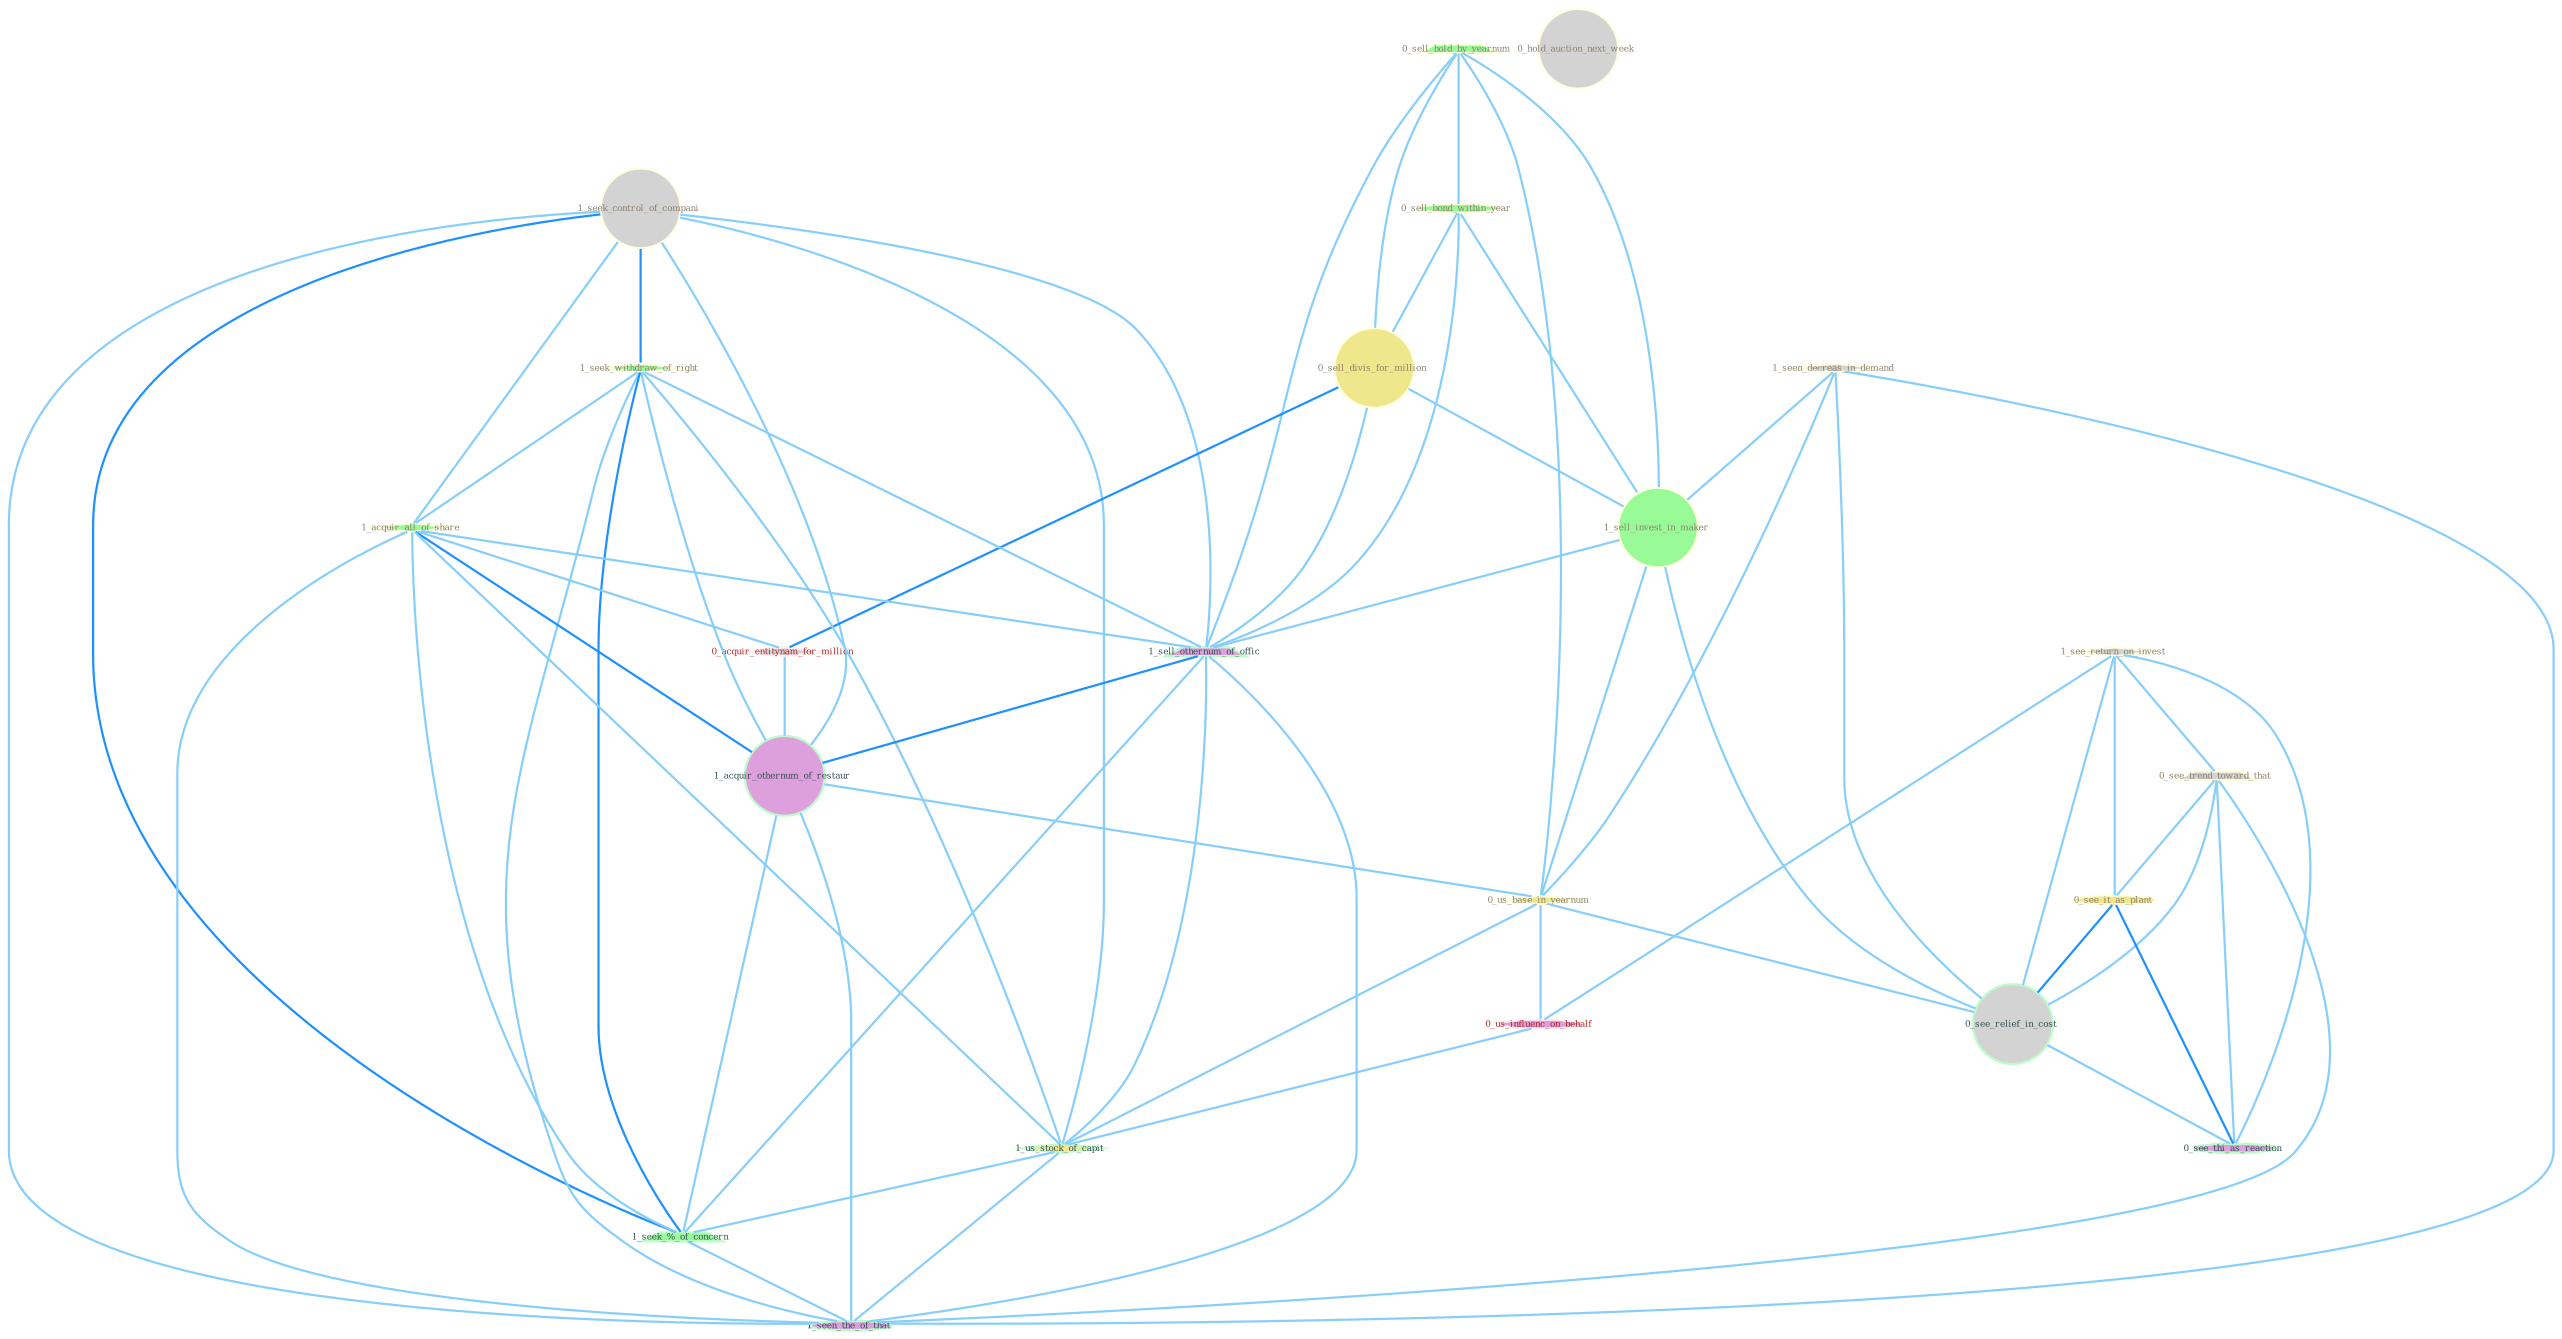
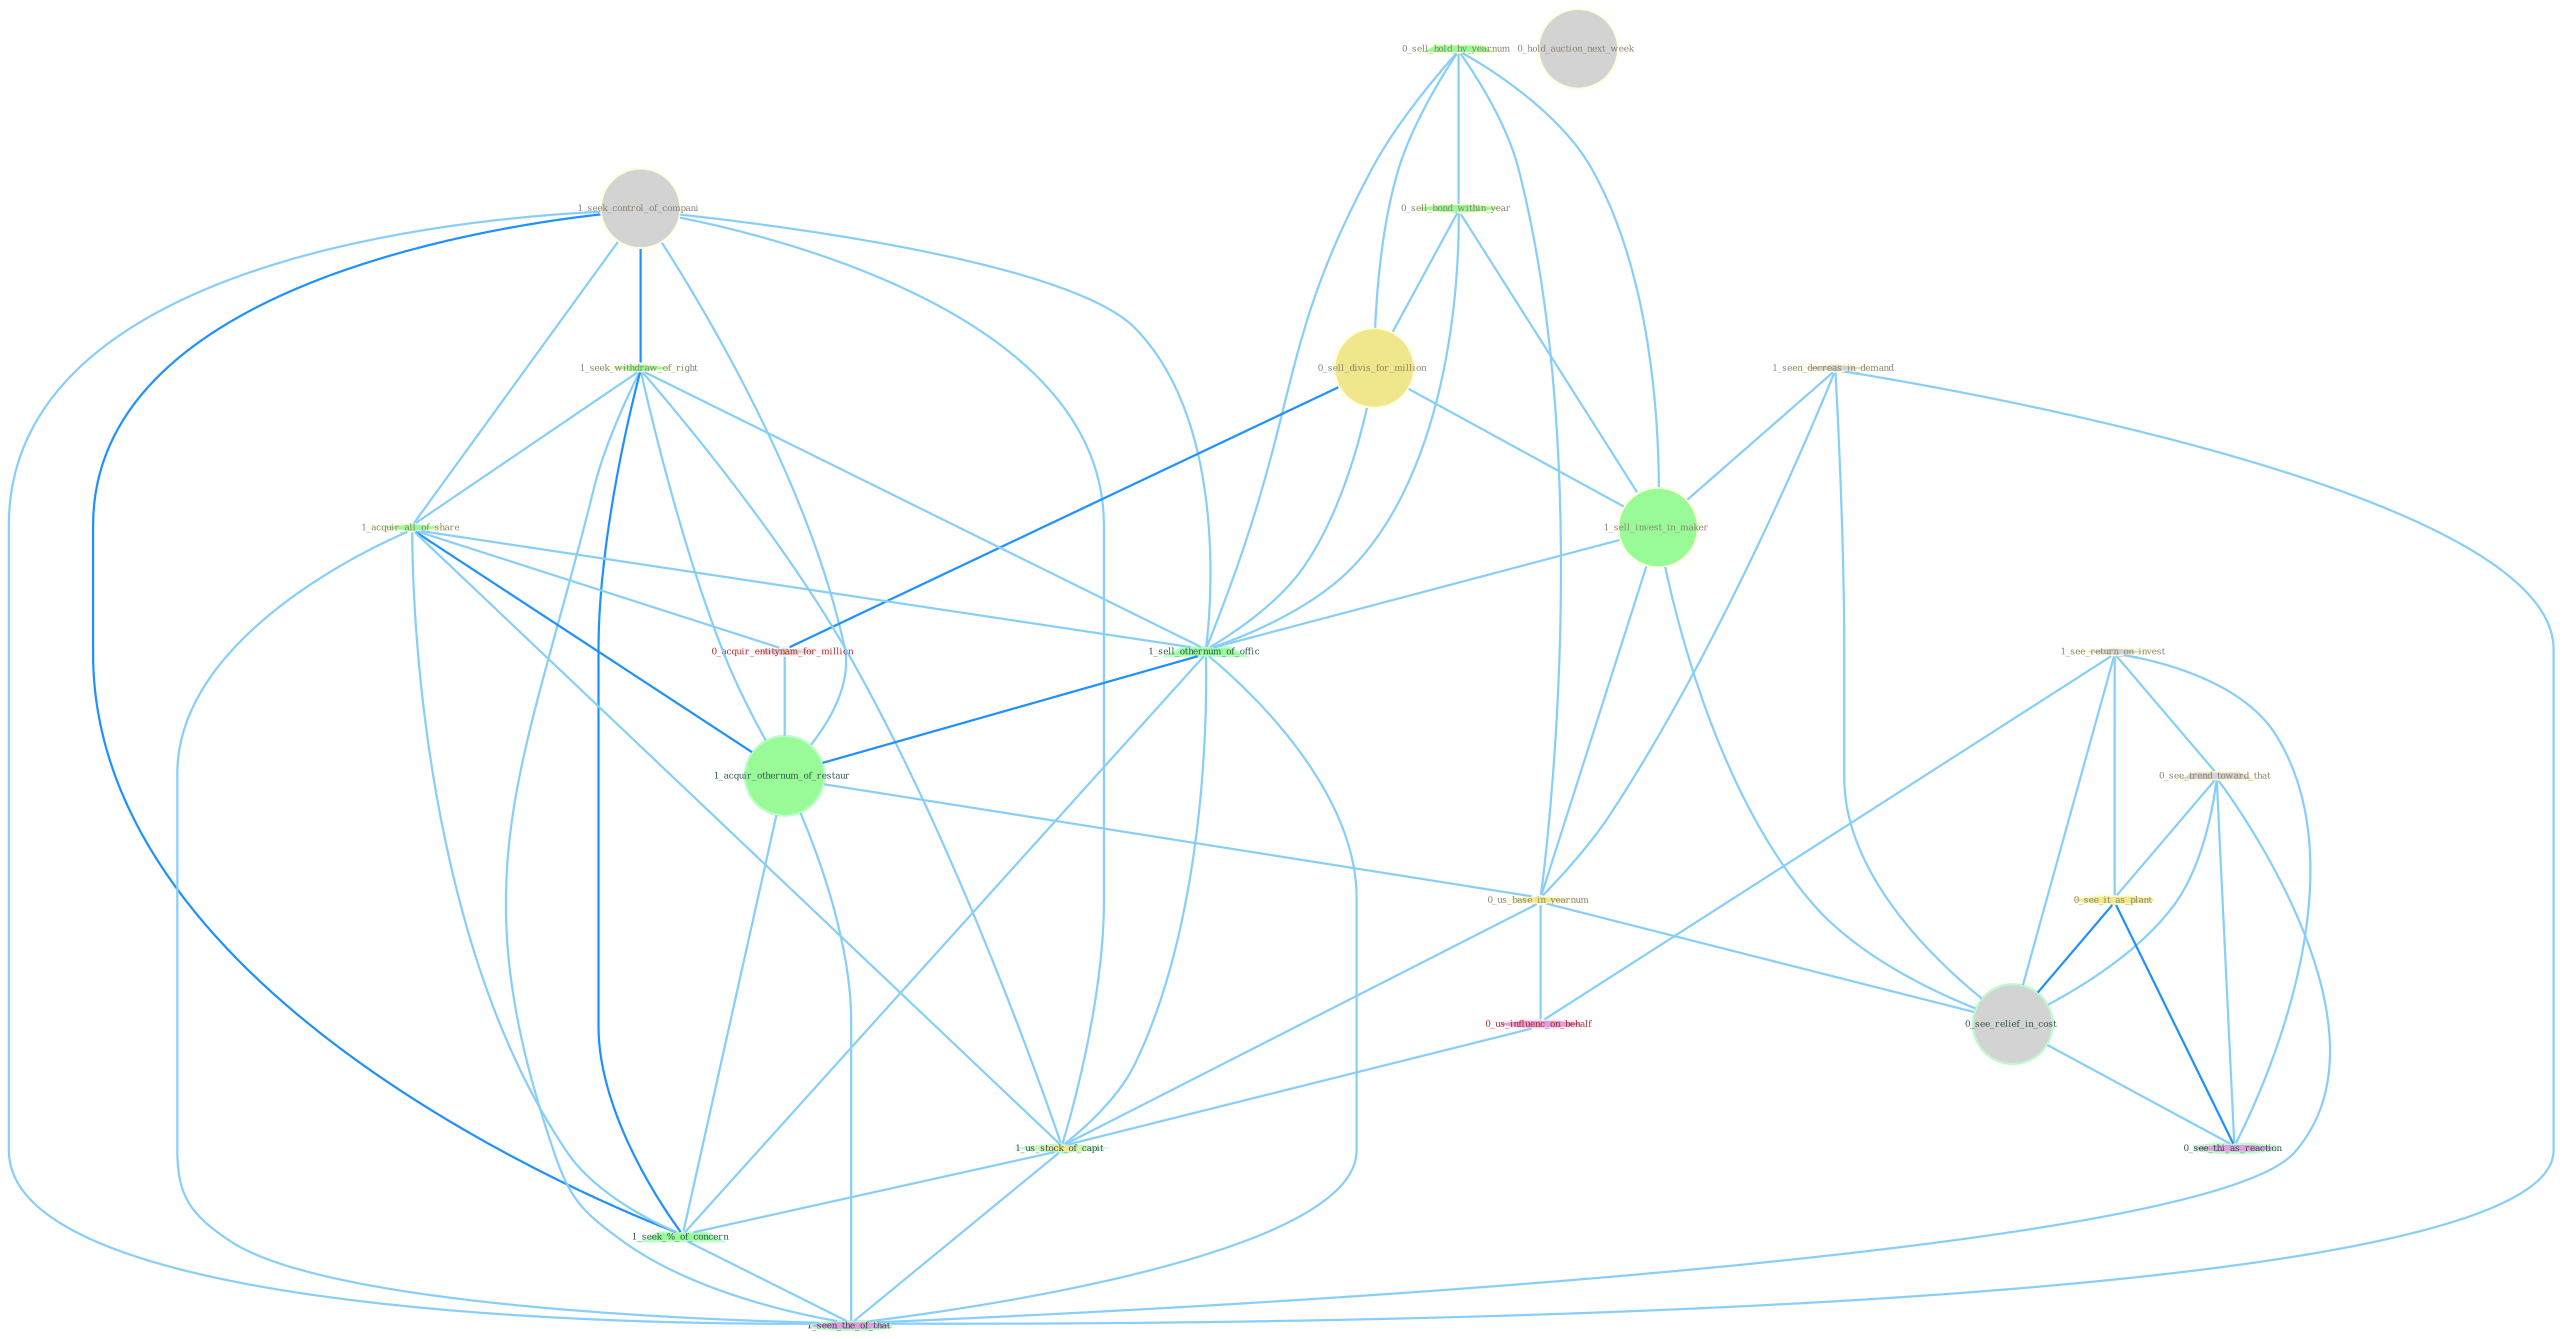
(1206, 652) -> (1206, 652)
(785, 776) -> (785, 776)
